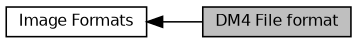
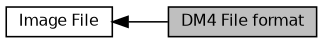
(76, 22) -> (59, 22)
